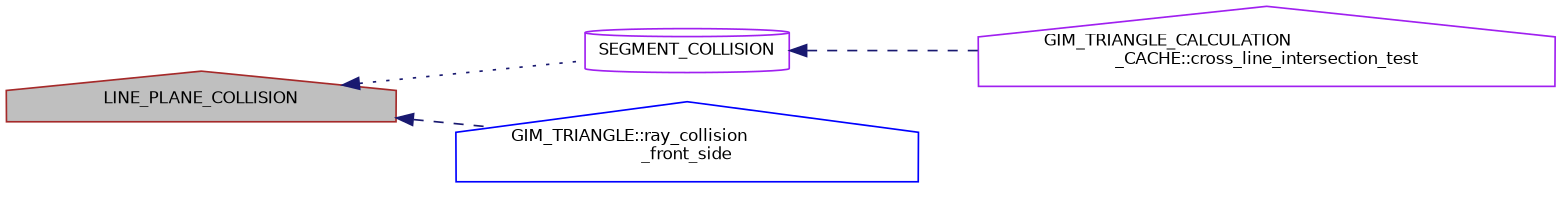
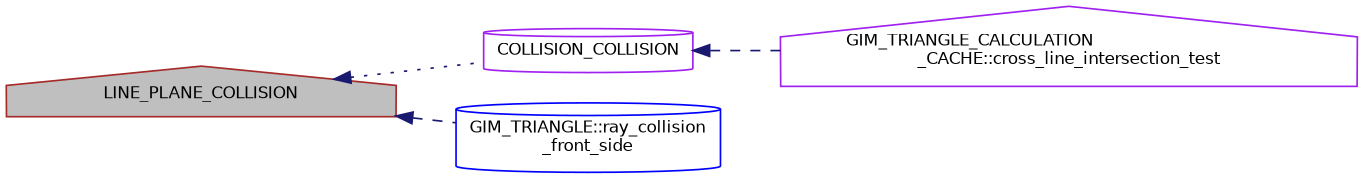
(687, 51) -> (588, 51)
(687, 146) -> (588, 138)
